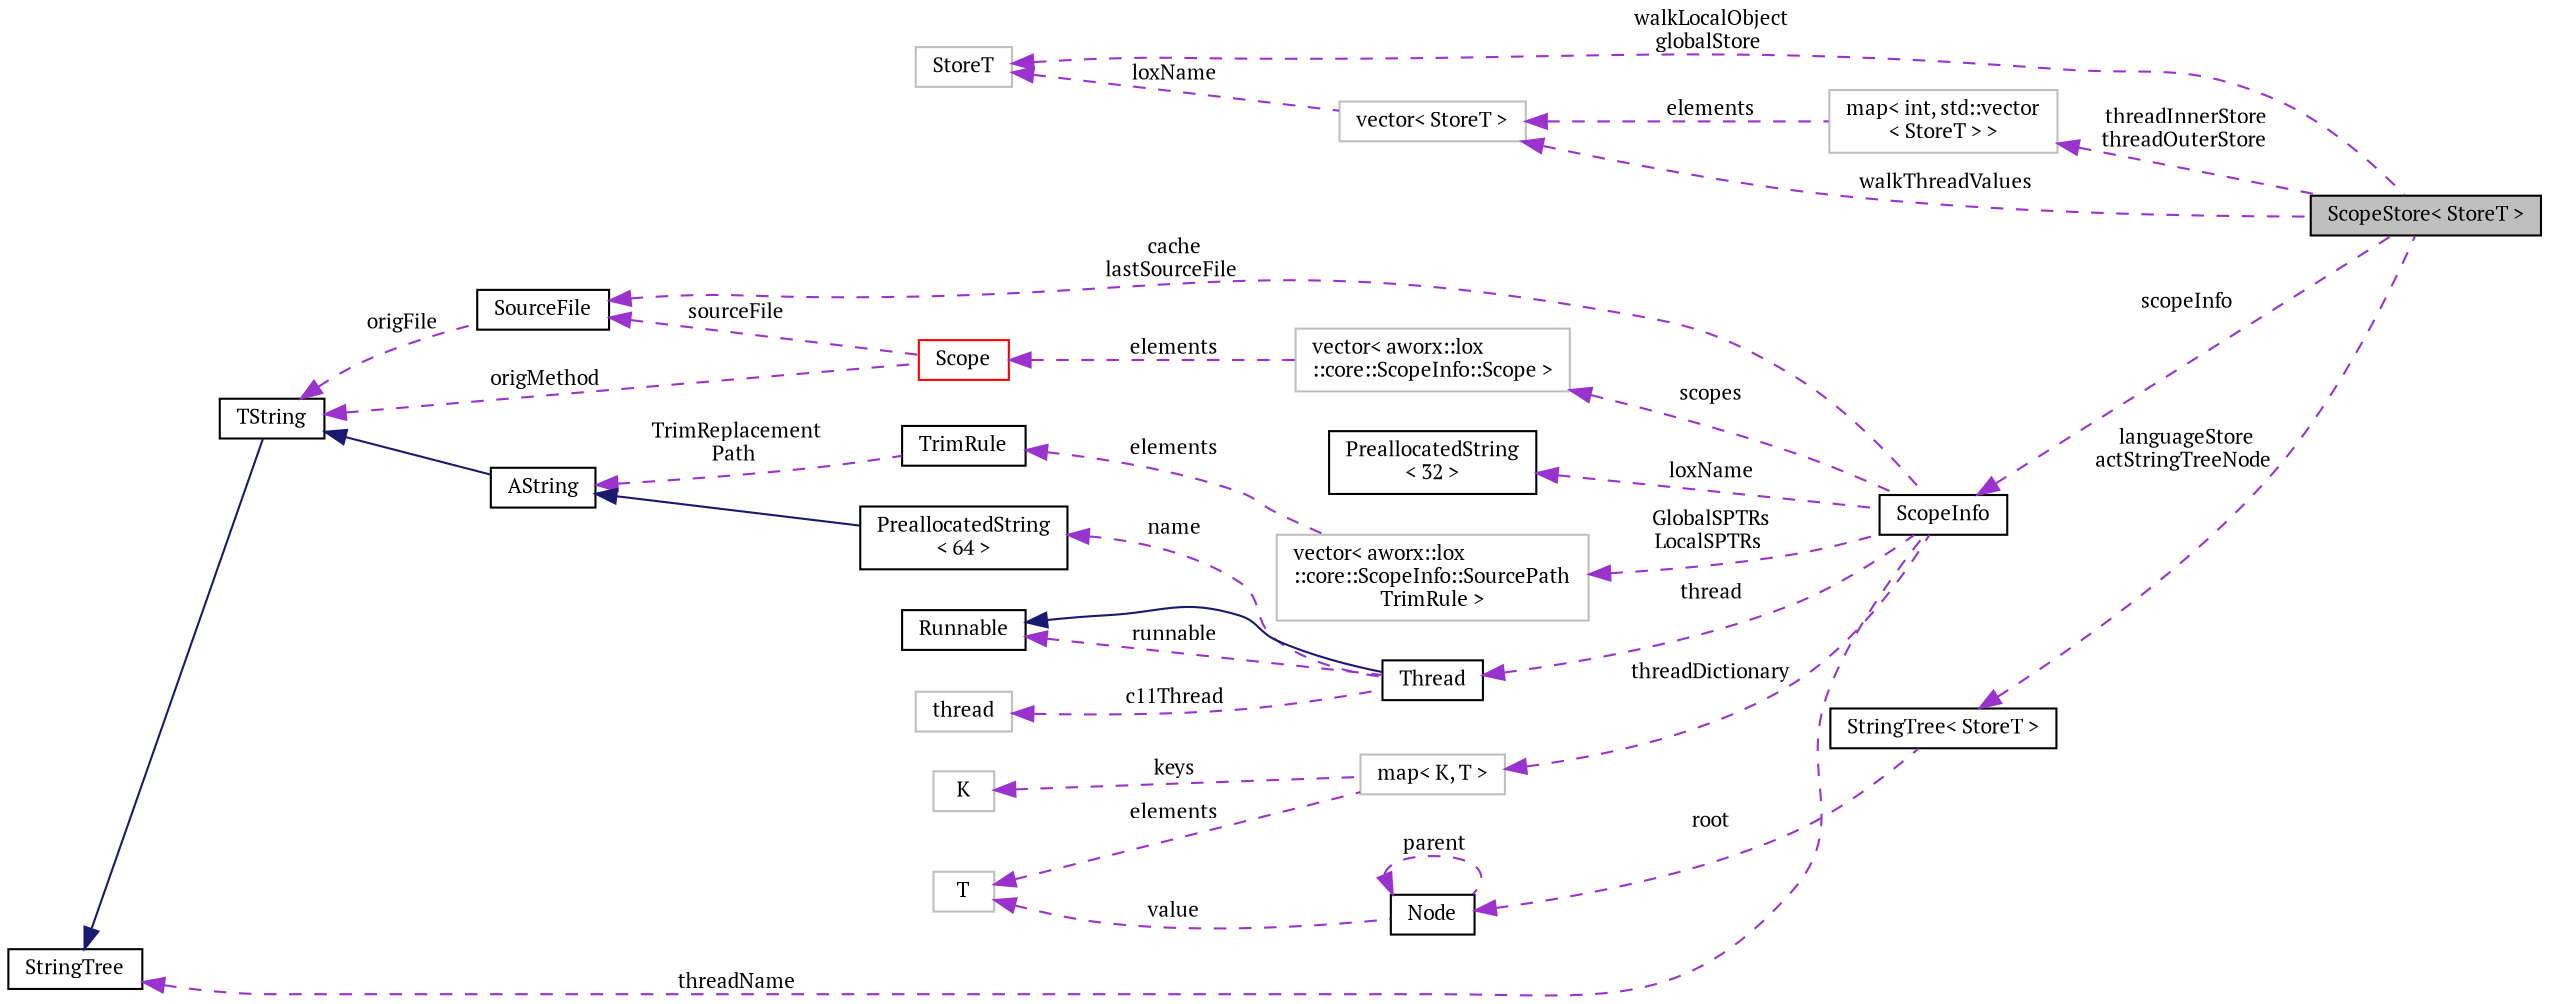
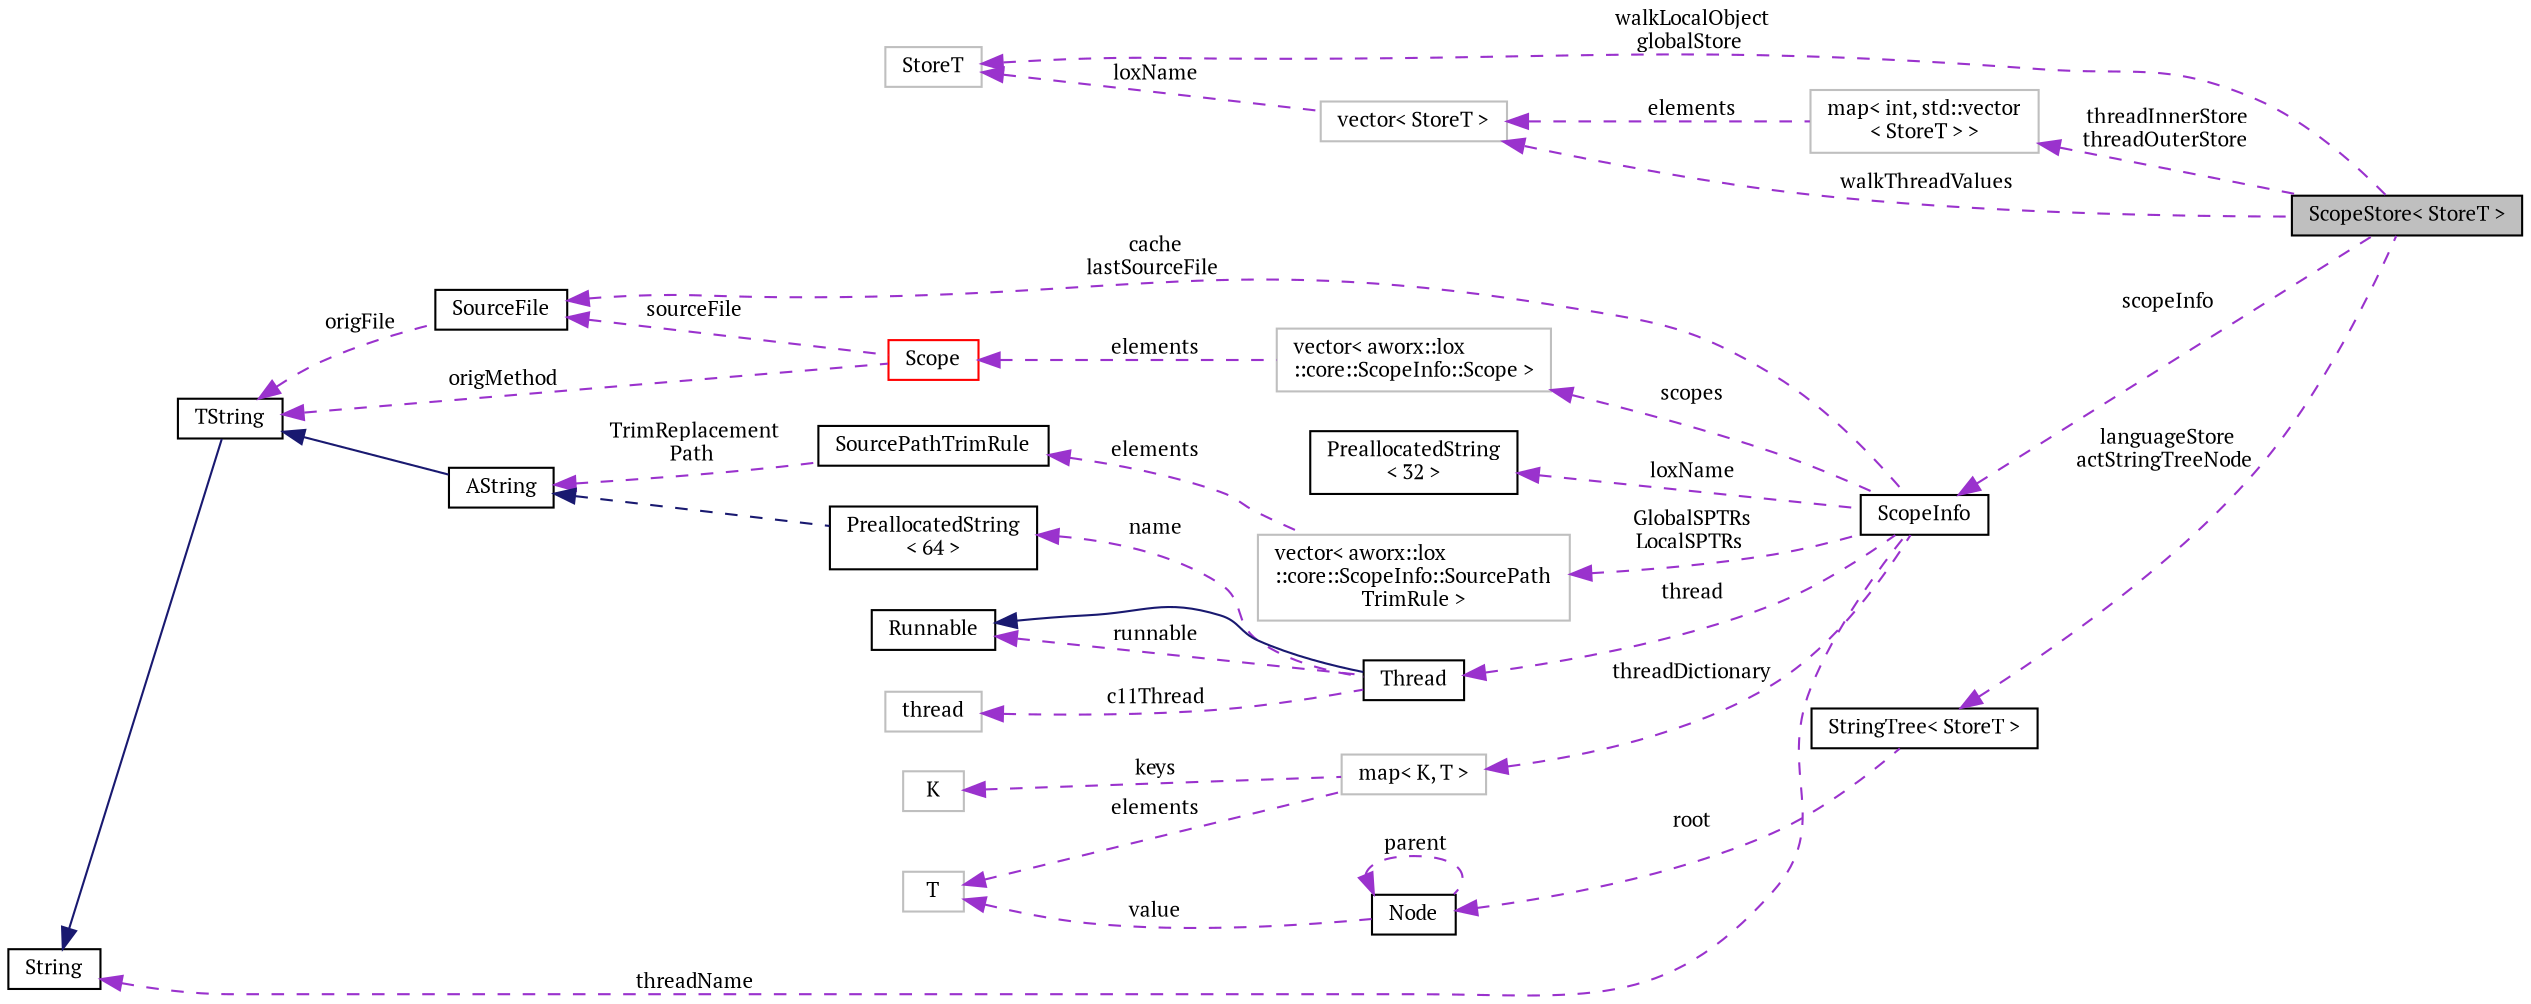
(964, 446) -> (934, 446)
(738, 511) -> (702, 511)
(75, 969) -> (54, 969)
